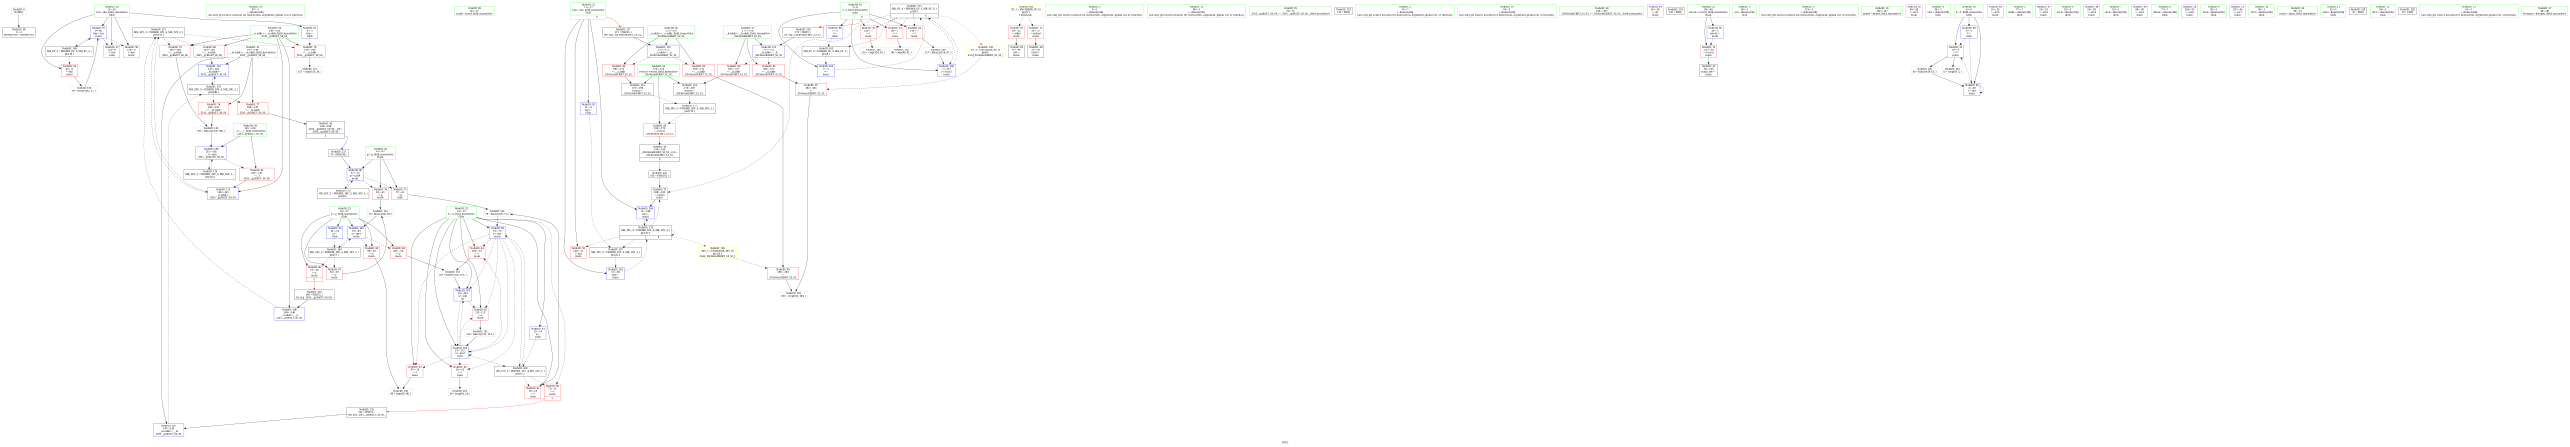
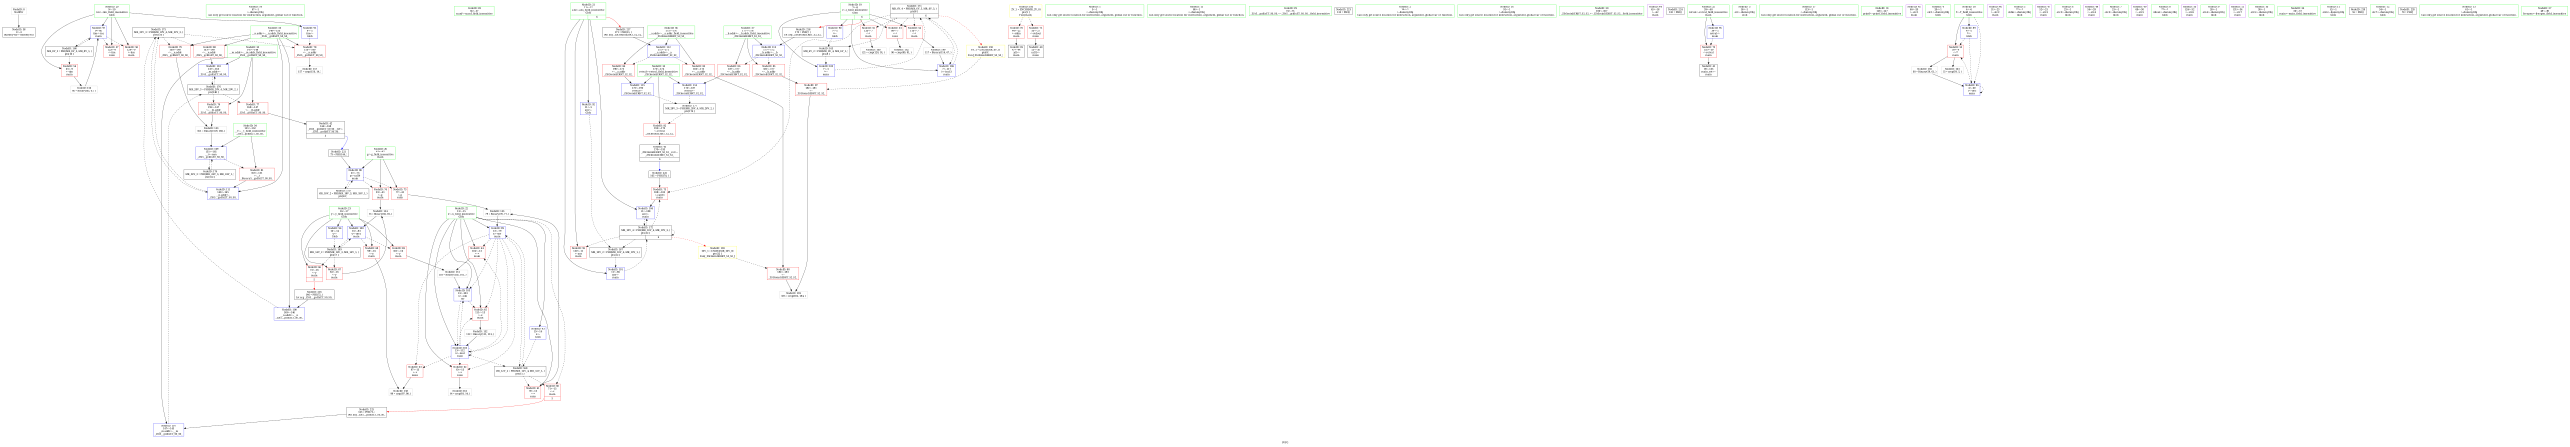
(1981, 49) -> (1981, 49)
(257, 178) -> (257, 178)
(411, 282) -> none
